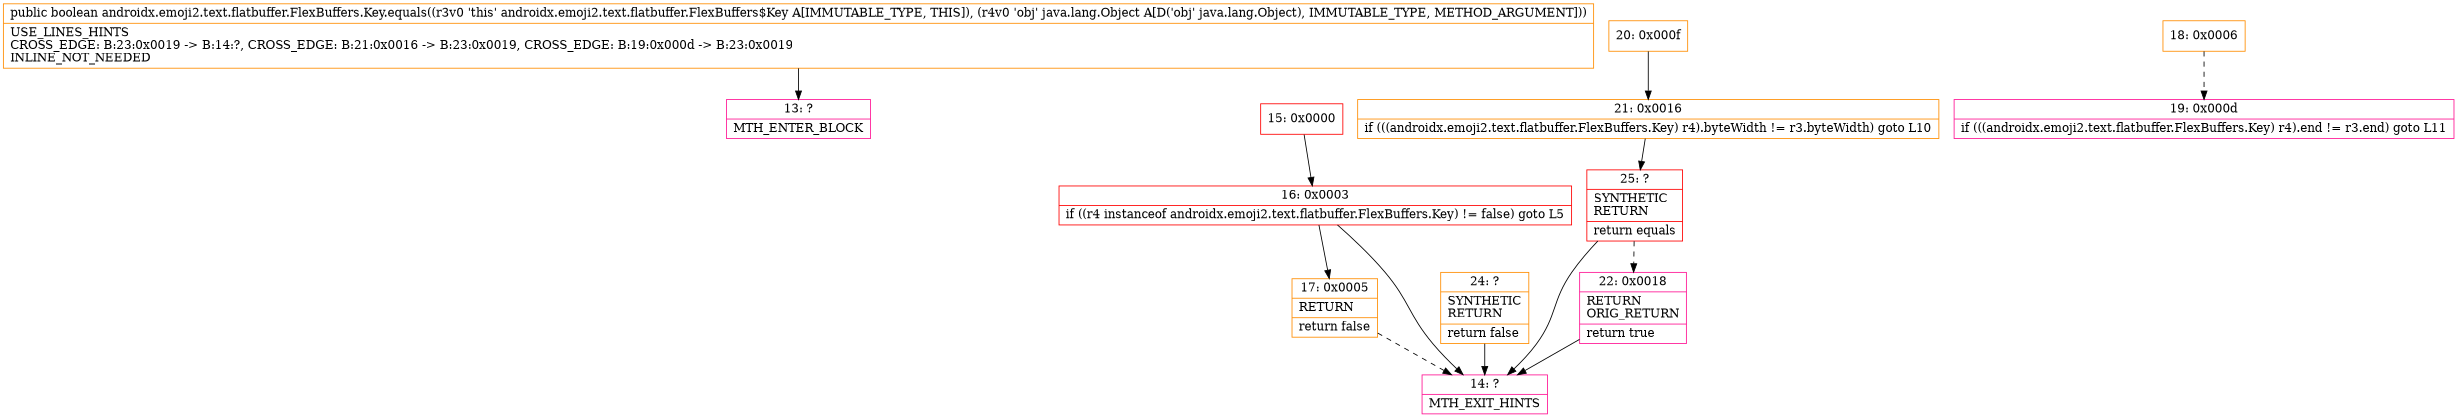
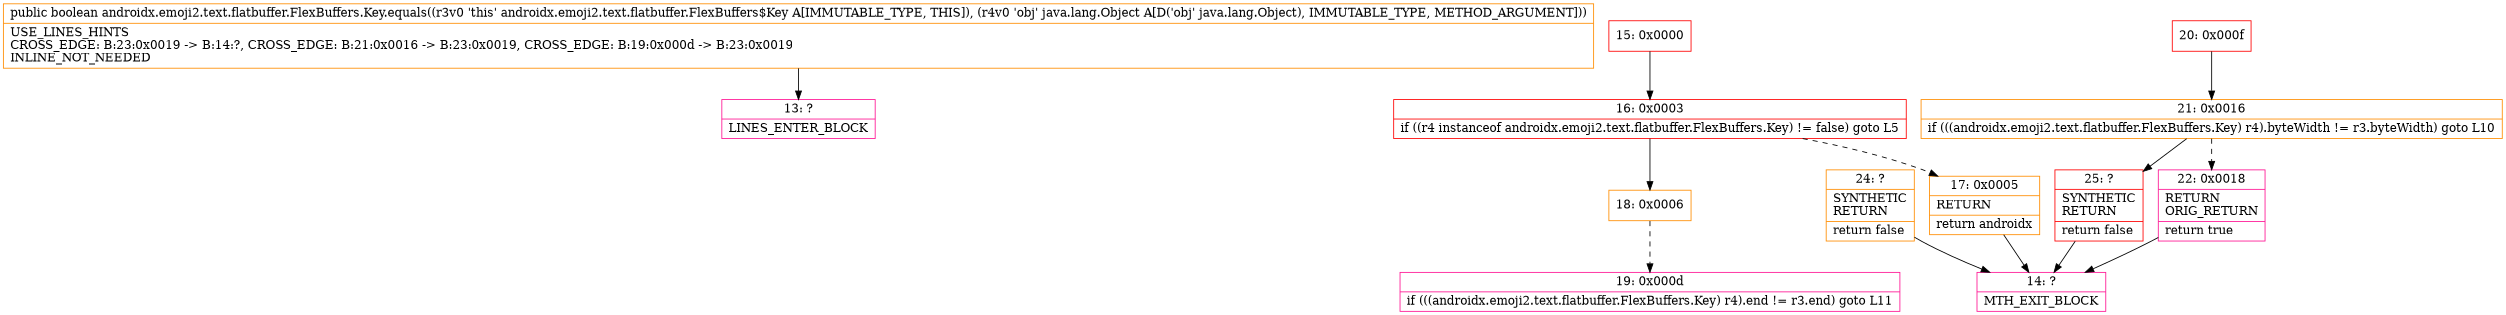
(1648, 36) -> (2212, 36)
(799, 128) -> (799, 128)
(1635, 231) -> (2098, 231)
(1323, 248) -> (1867, 153)
(1634, 252) -> (2212, 150)
(1401, 294) -> (1650, 160)
(1335, 327) -> (1985, 225)
(1411, 352) -> (2014, 250)
(1485, 404) -> (2041, 301)
